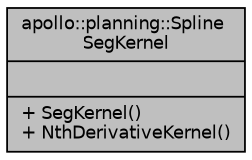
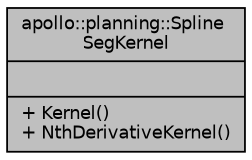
(82, 114) -> (66, 114)
